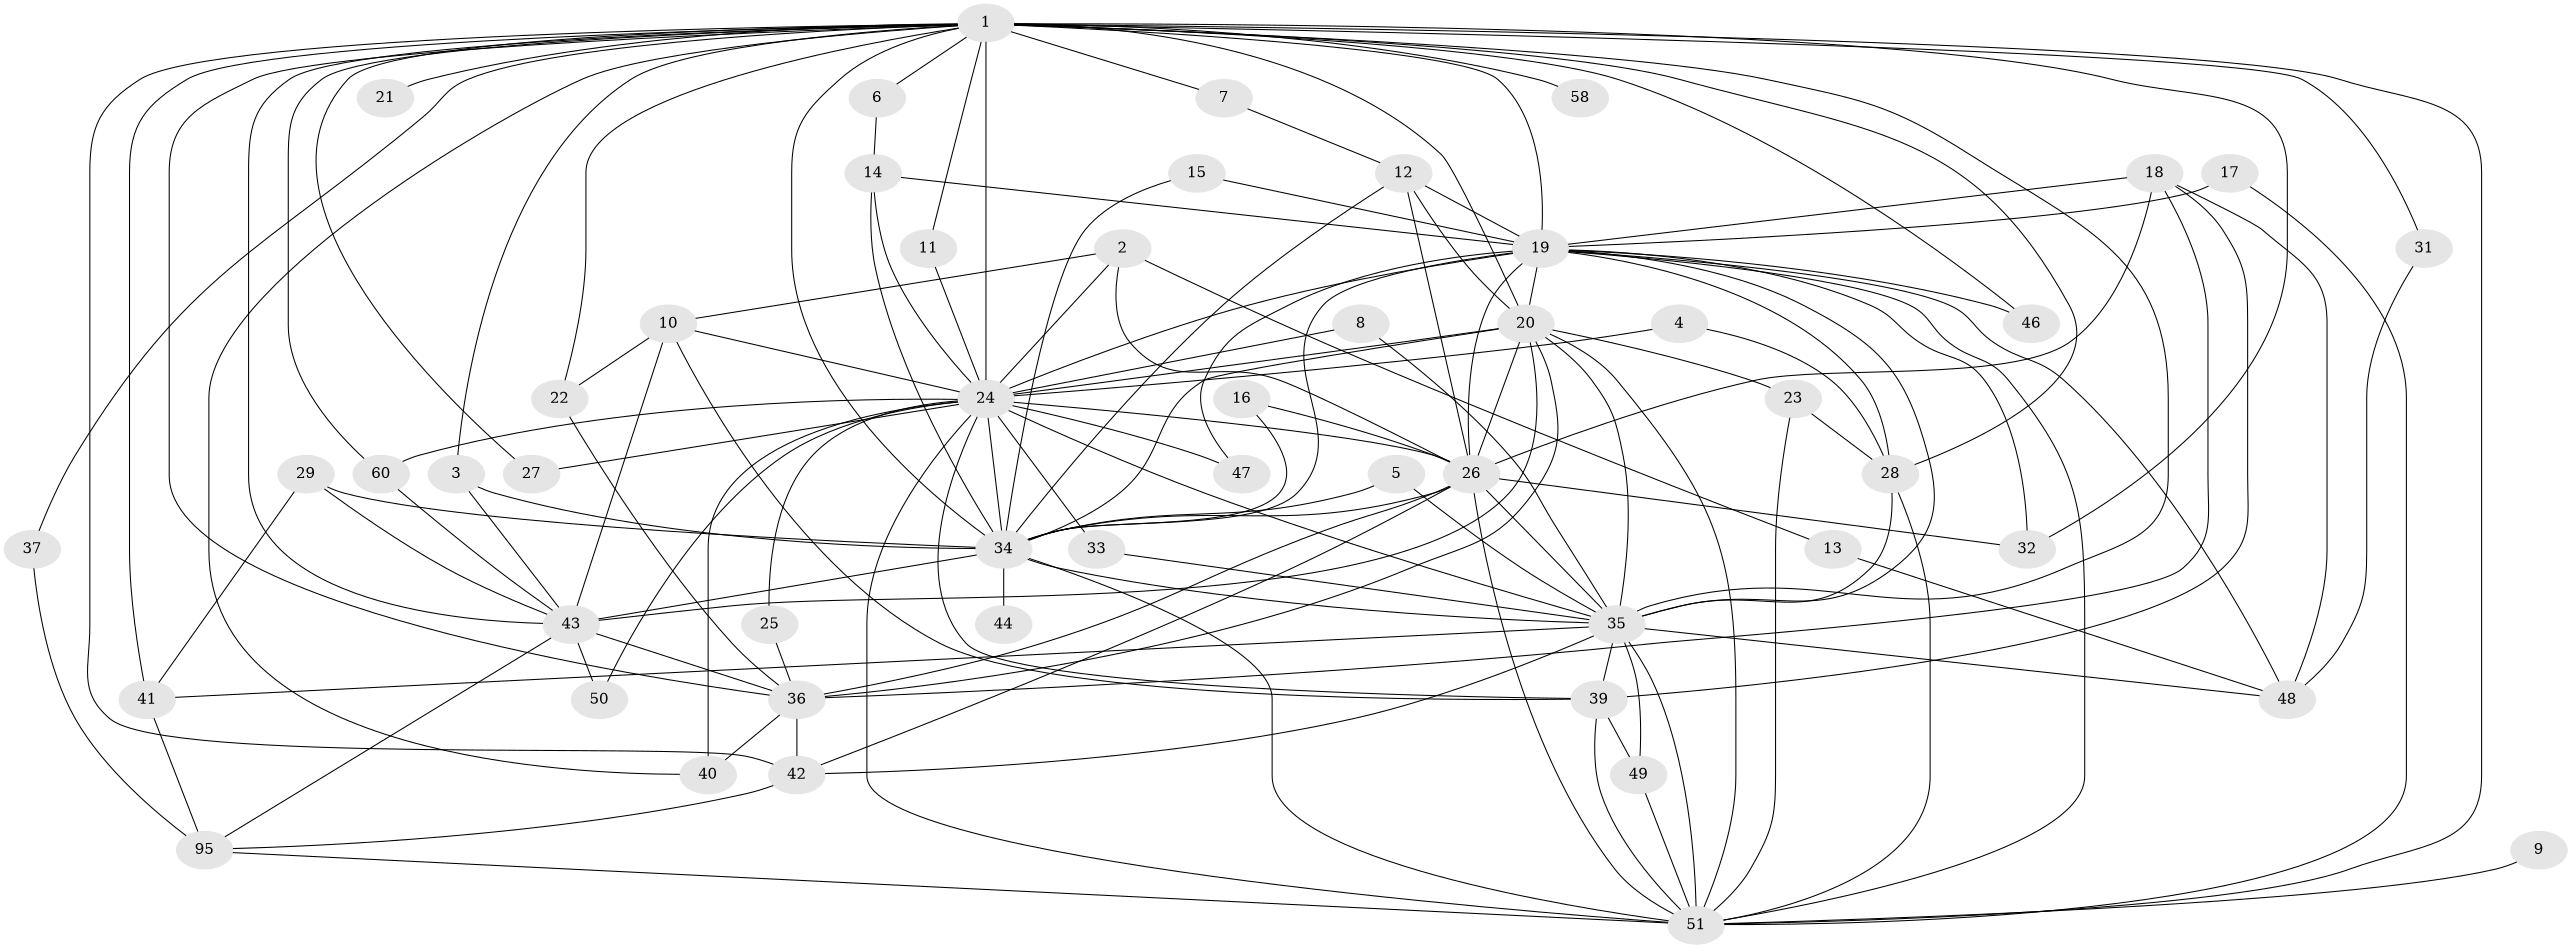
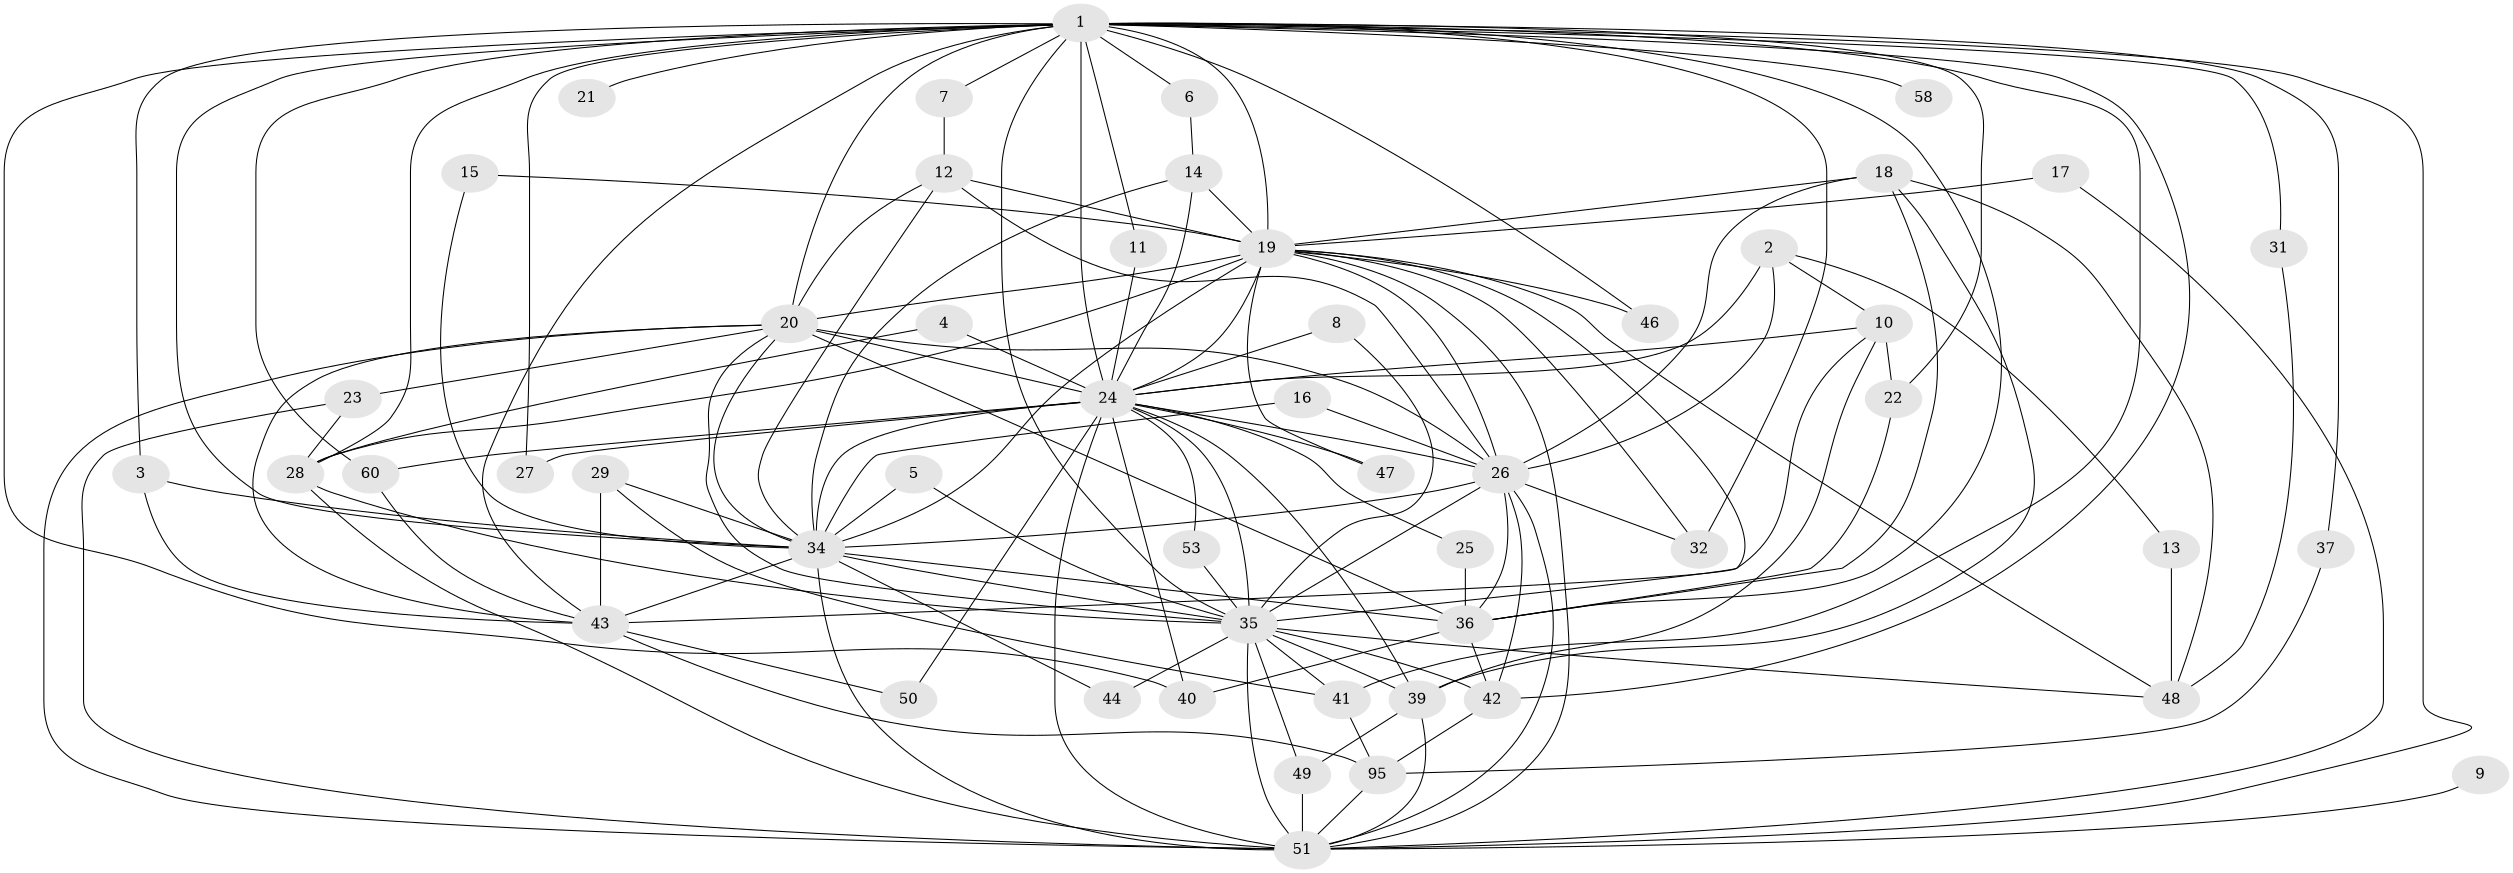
(1097, 549) -> (1192, 549)
none -> (1185, 660)
(684, 662) -> (1097, 582)
